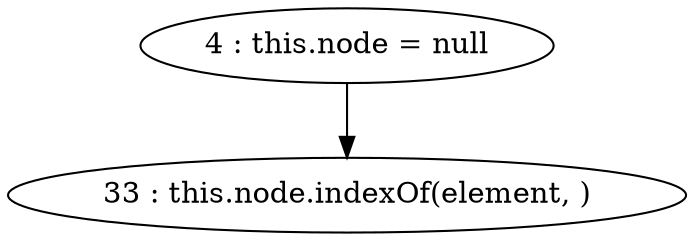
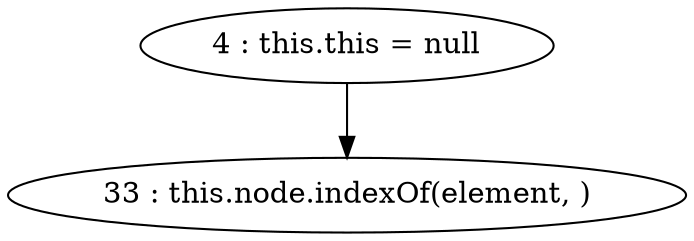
(347, 46) -> (347, 46)
